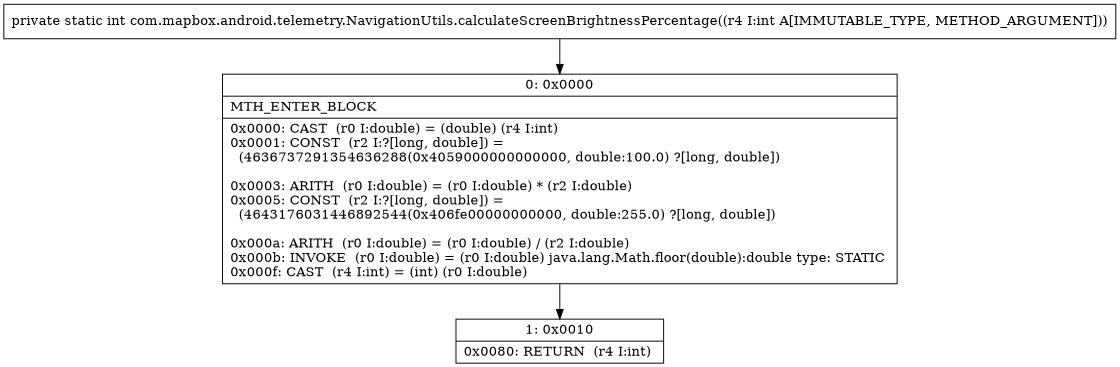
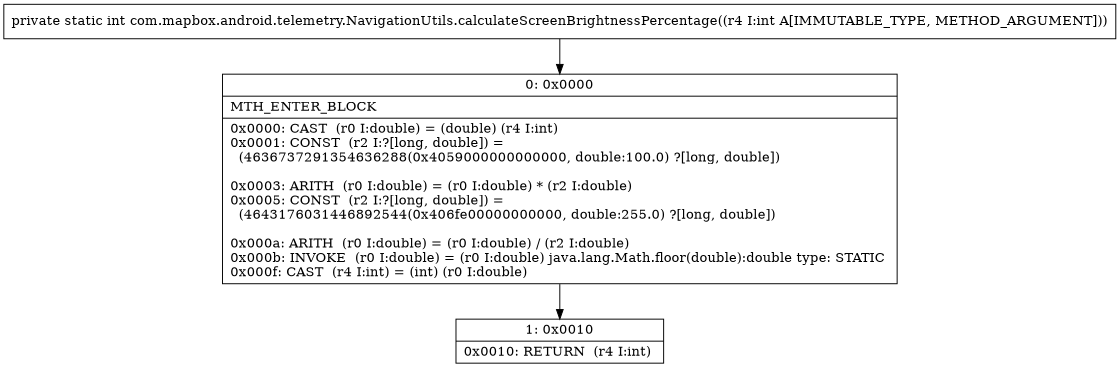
(560, 352) -> (560, 352)
